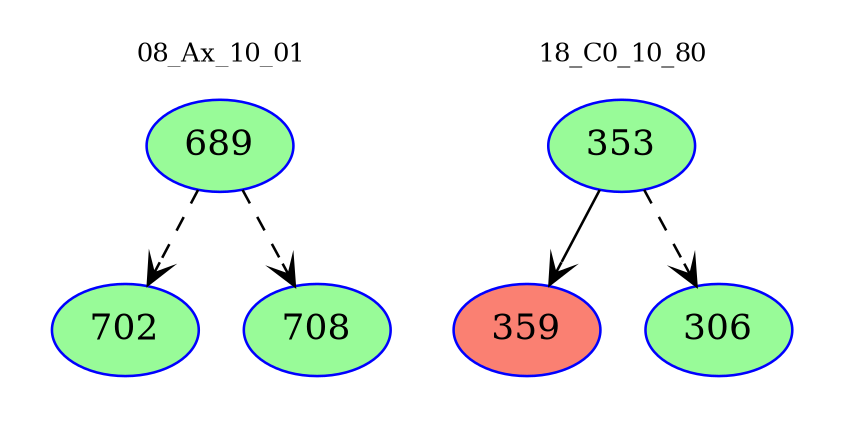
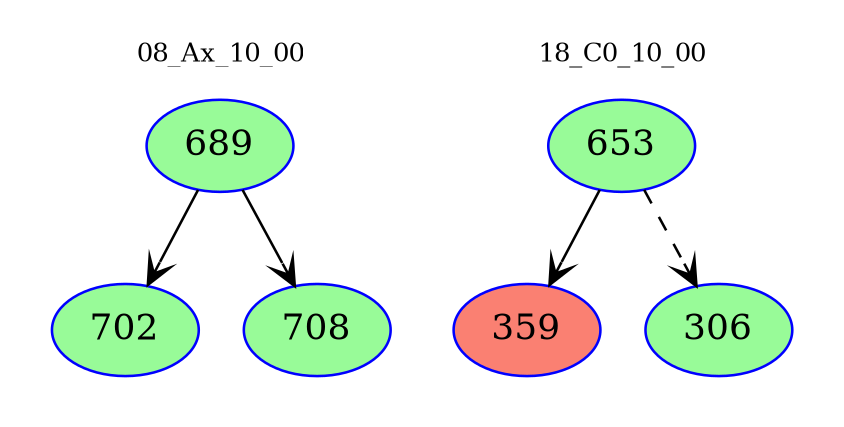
(221, 55) -> (221, 55)
(623, 55) -> (623, 55)
(622, 146) -> (622, 146)
(179, 226) -> (179, 226)
(262, 226) -> (262, 226)
